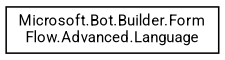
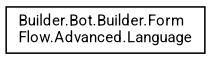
(112, 30) -> (106, 30)
